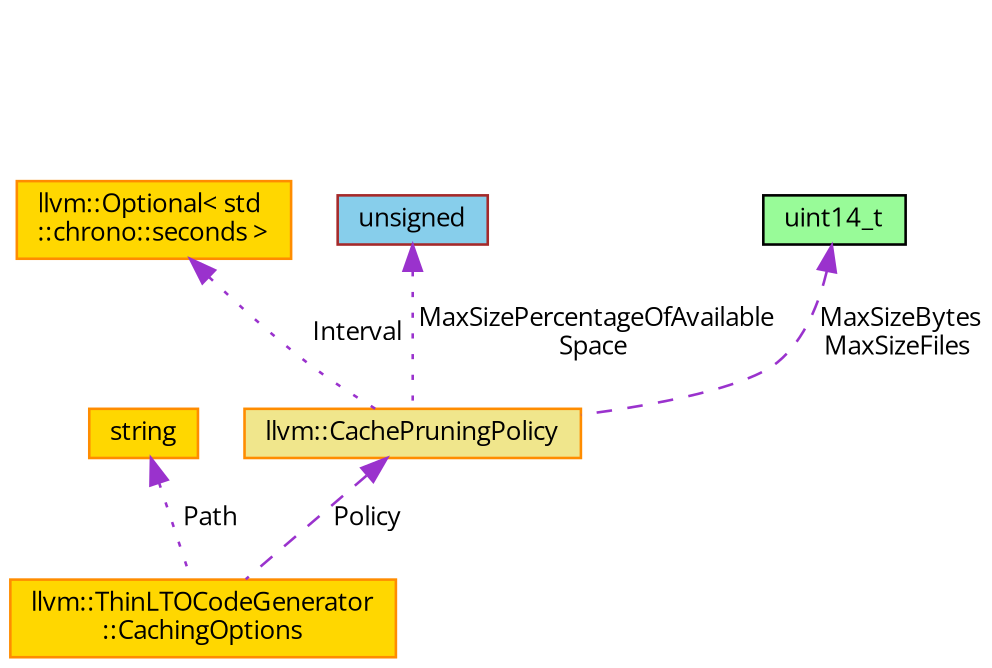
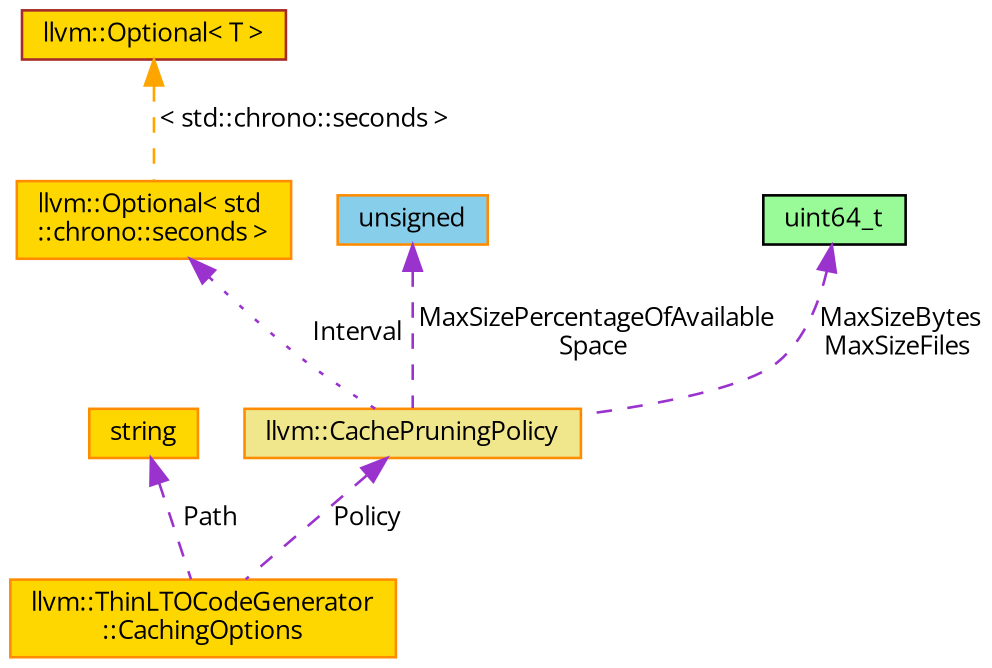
none -> (154, 35)
(413, 220) -> (413, 220)
(834, 220) -> (834, 220)
(413, 340) -> (413, 340)
(175, 531) -> (175, 531)
